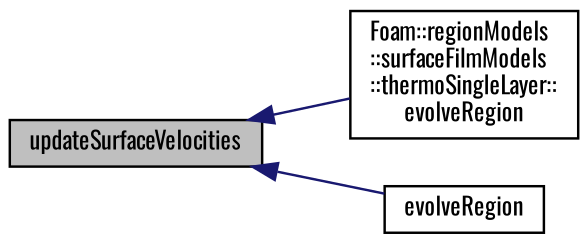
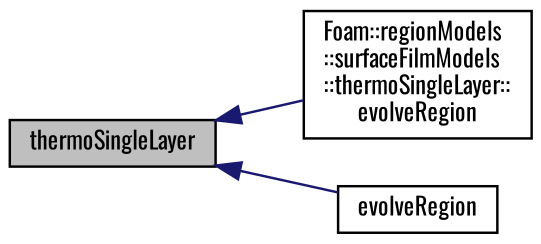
(136, 143) -> (113, 143)
